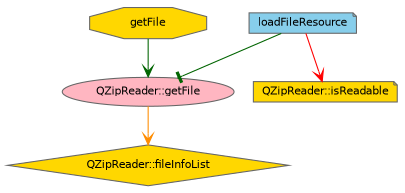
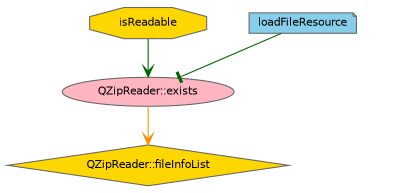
(148, 23) -> (148, 23)
(148, 92) -> (148, 92)
(325, 92) -> none
